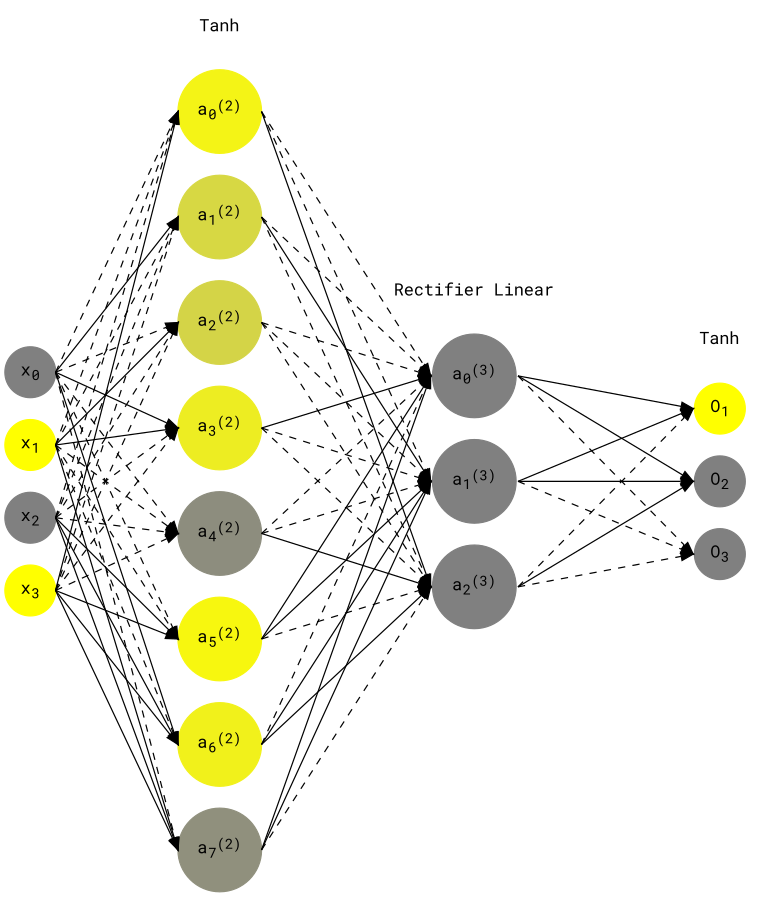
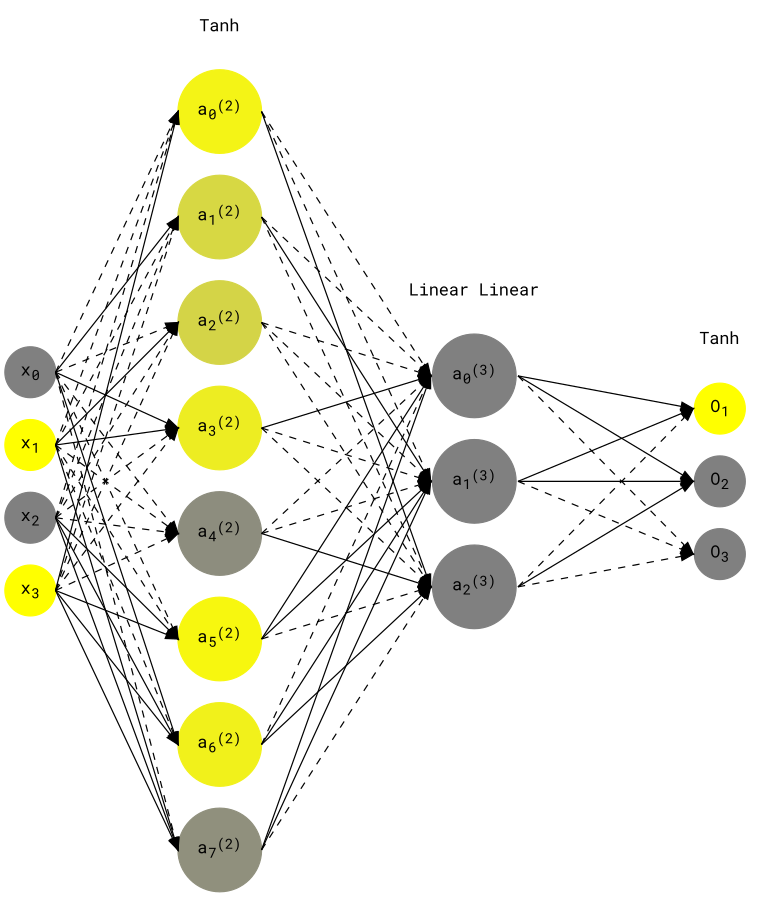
(474, 291) -> (474, 291)
